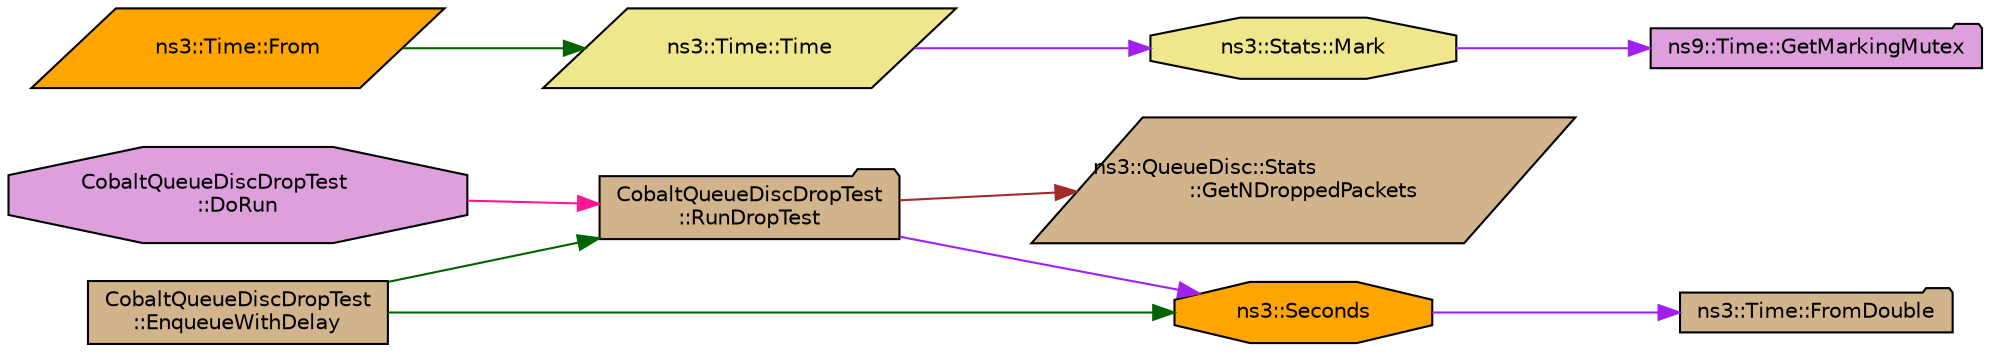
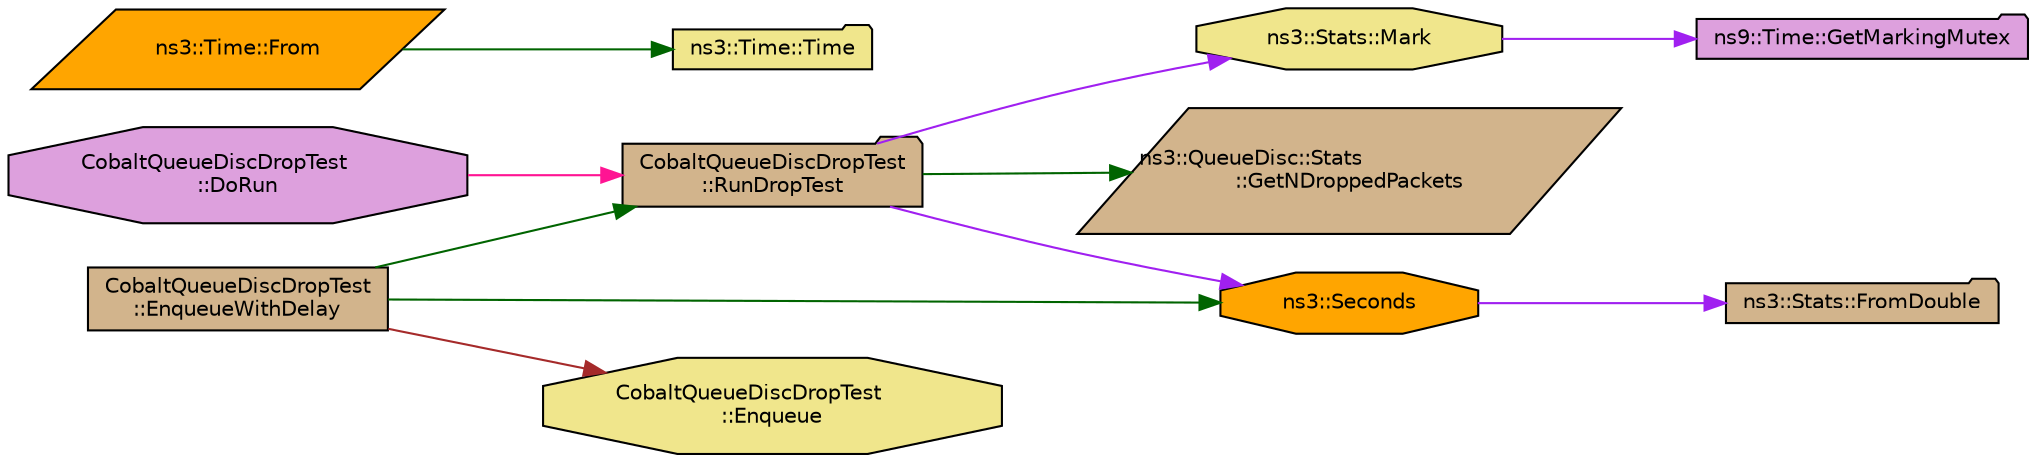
(750, 48) -> (772, 49)
(1021, 48) -> (1042, 98)
(978, 196) -> (1016, 173)
(1816, 312) -> (1862, 303)
none -> (772, 406)
